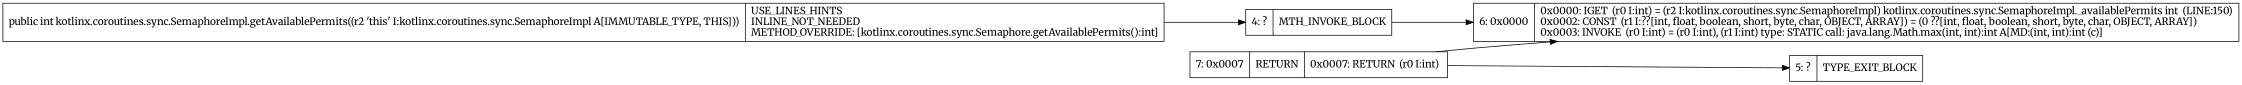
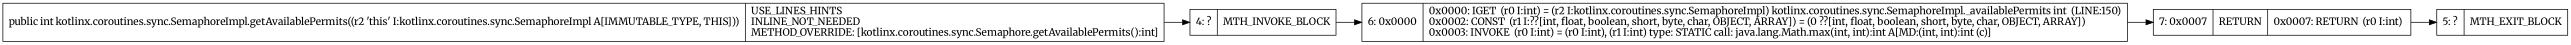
(1493, 47) -> (2137, 22)
(1870, 68) -> (2516, 22)
